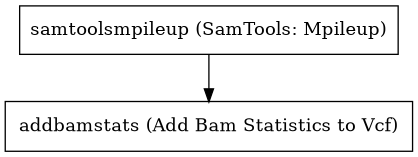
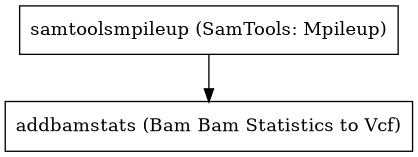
(209, 126) -> (209, 126)
